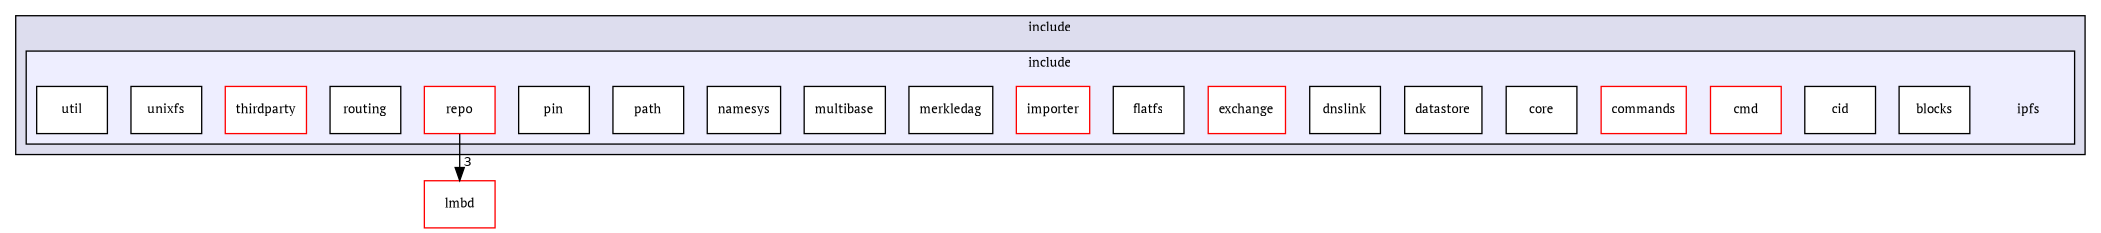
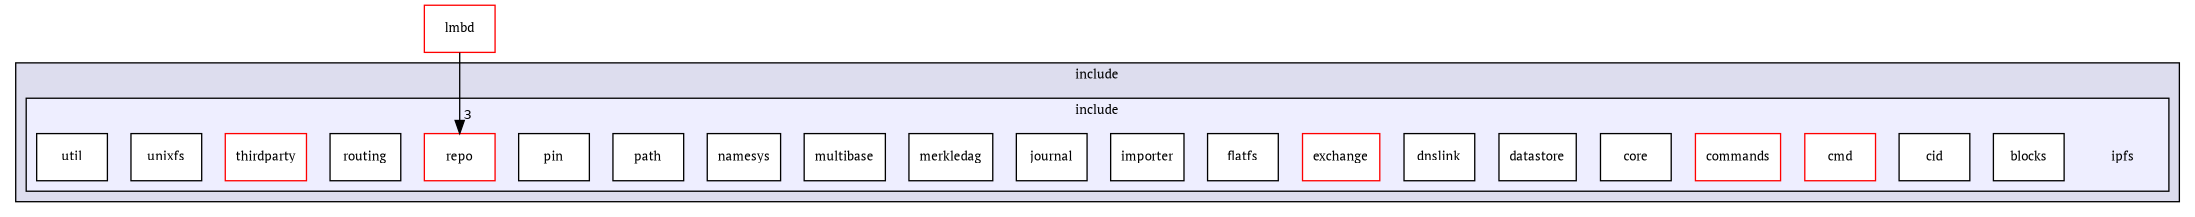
(1053, 110) -> (1147, 157)
(460, 151) -> (460, 86)
none -> (1052, 157)
